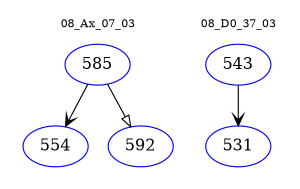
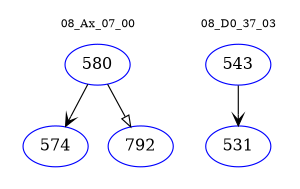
(98, 24) -> (98, 24)
(98, 65) -> (98, 65)
(56, 146) -> (56, 146)
(141, 146) -> (141, 146)
